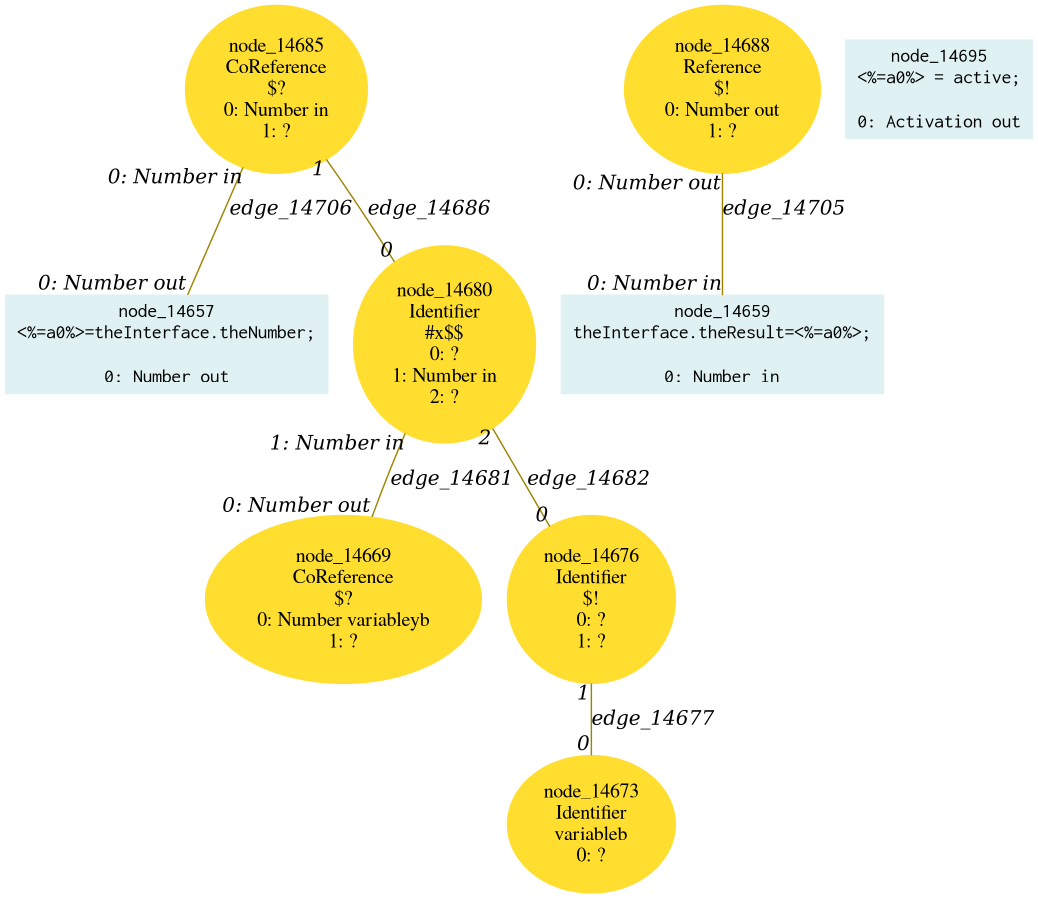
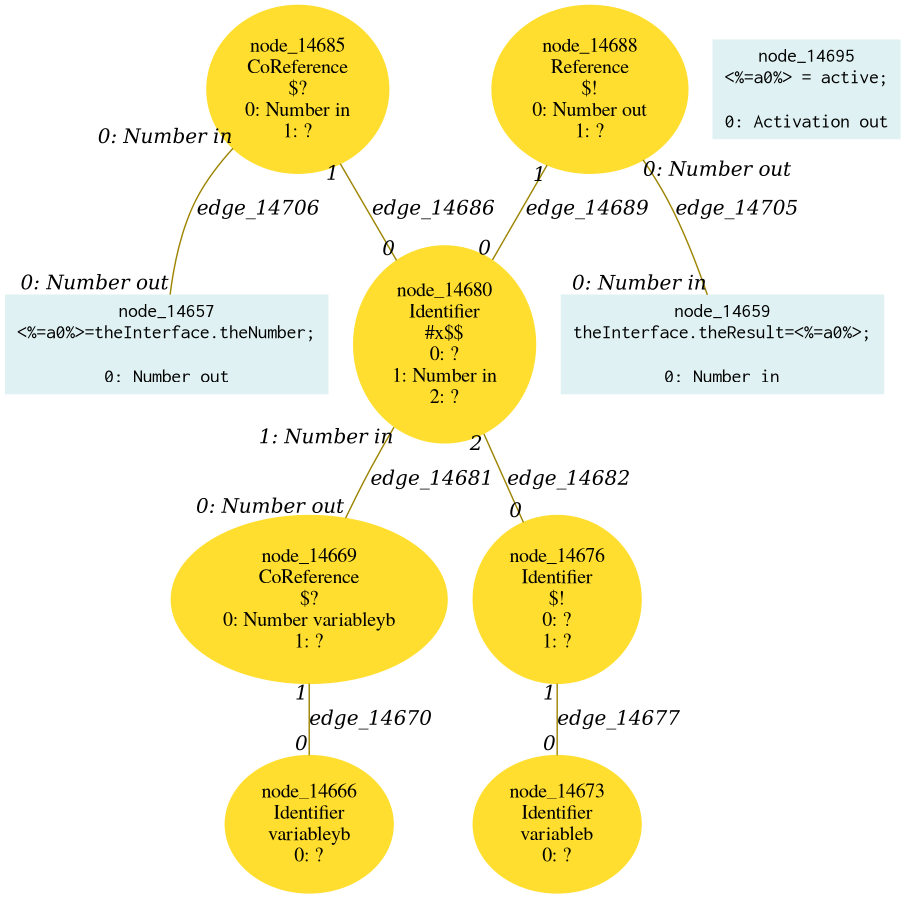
none -> (520, 212)
none -> (309, 824)
